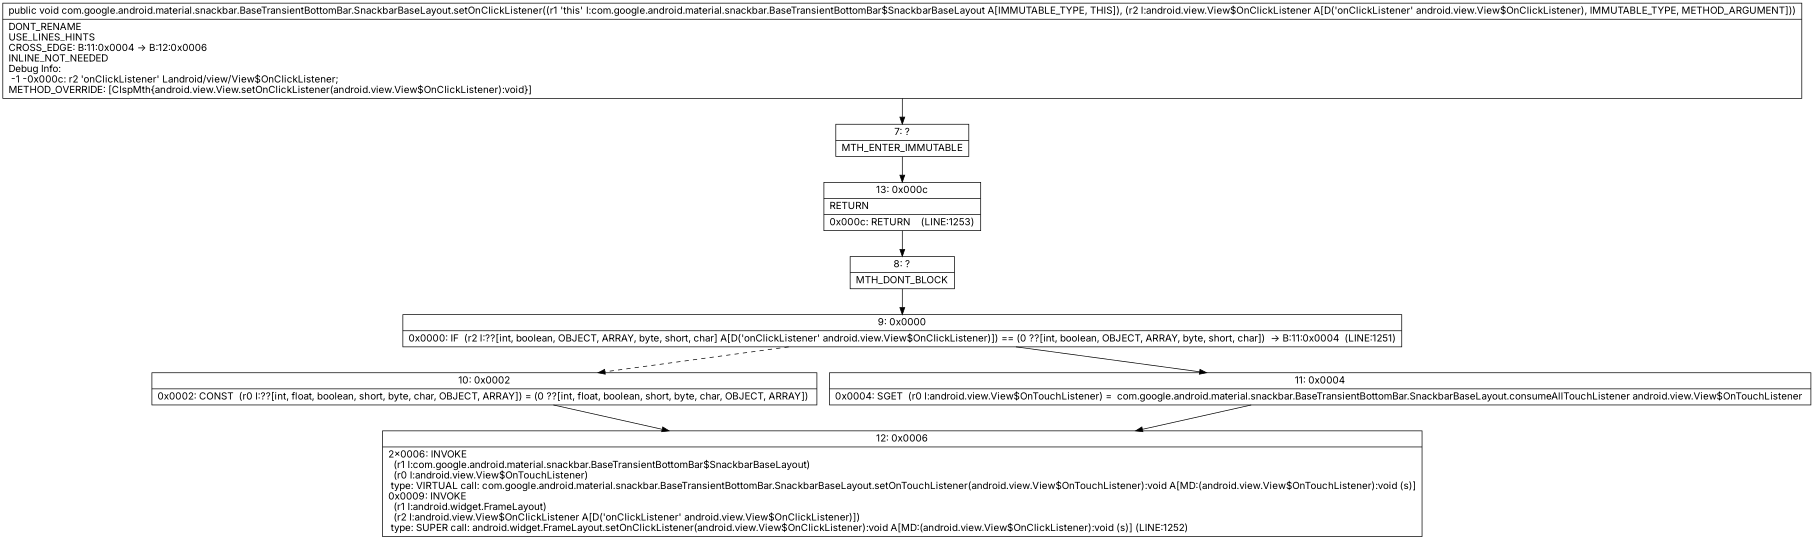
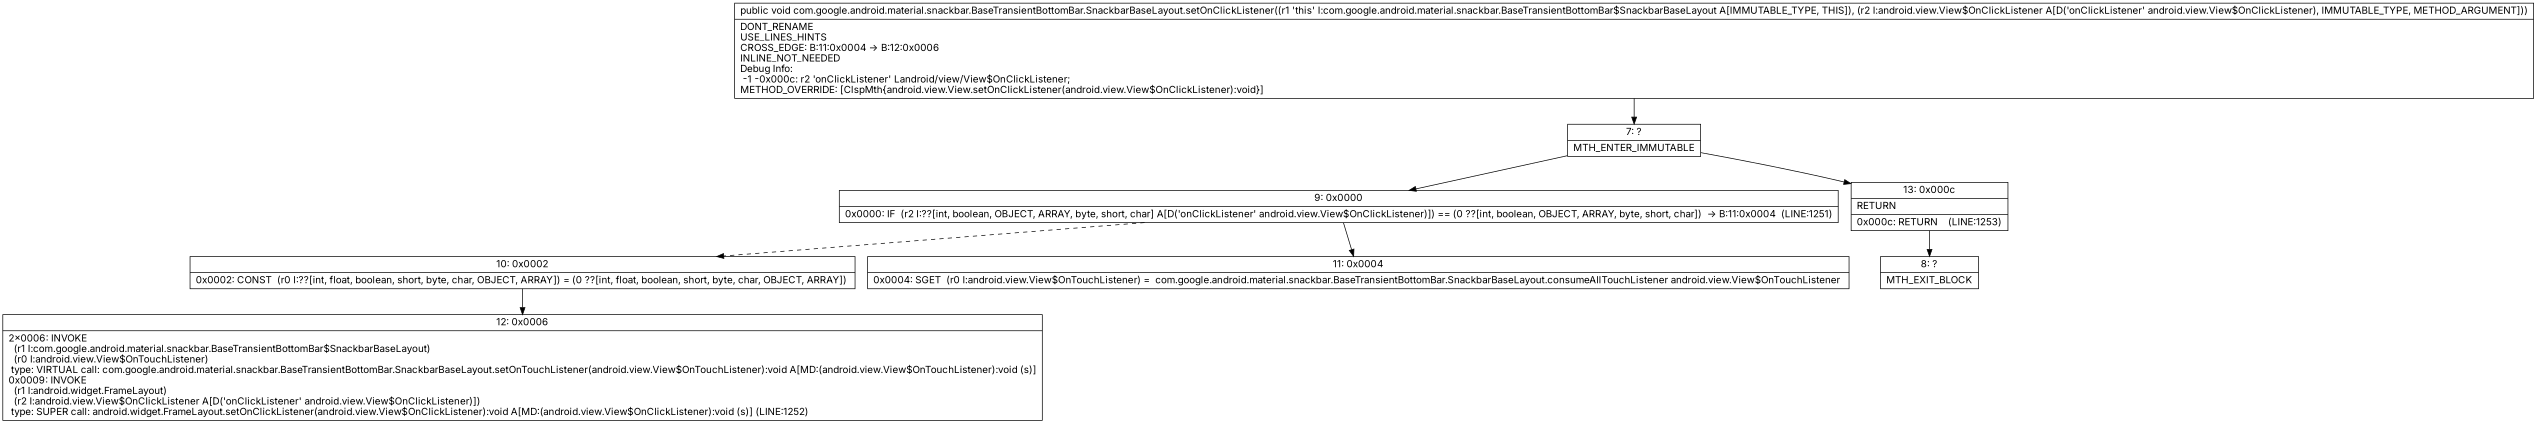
(902, 280) -> (1930, 280)
(902, 298) -> (1492, 172)
(1197, 417) -> none
